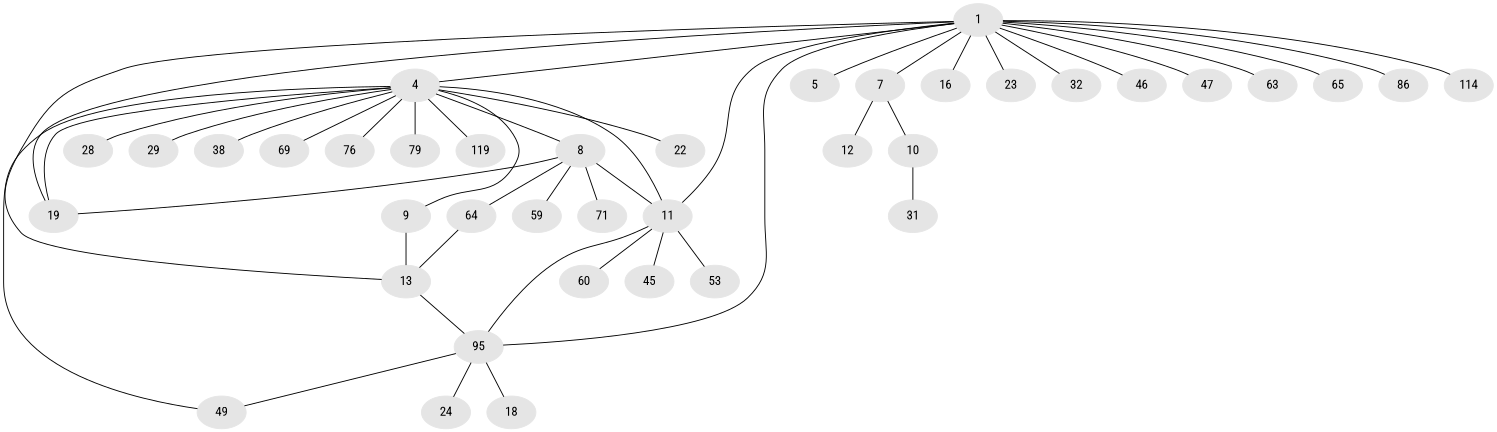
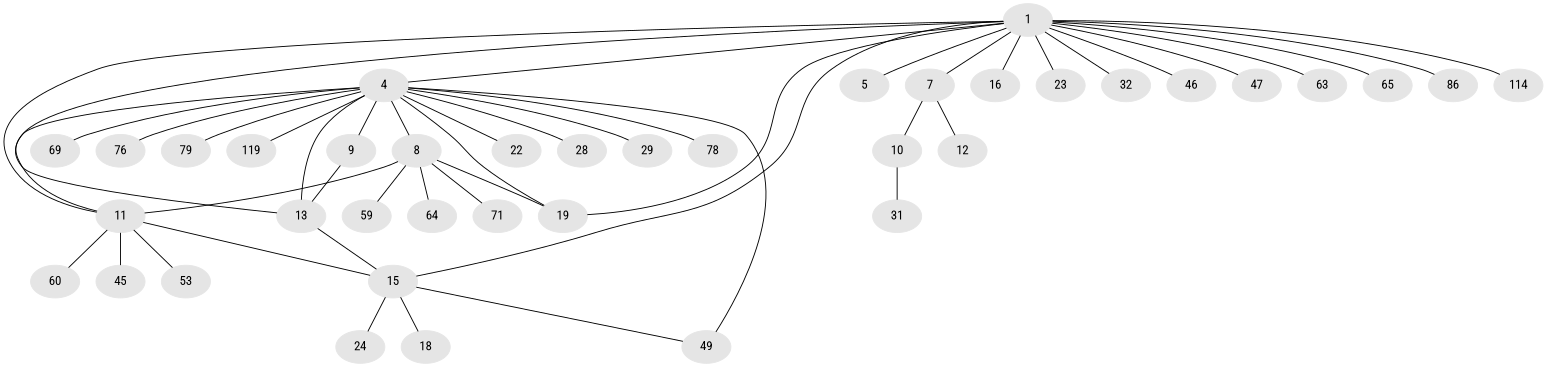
(219, 151) -> (713, 151)
(439, 249) -> (317, 138)
(479, 347) -> (393, 282)
